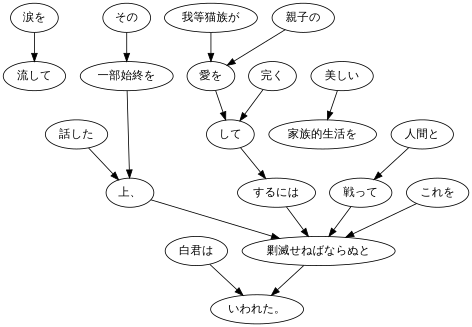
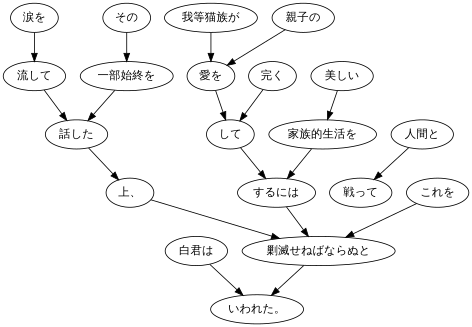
none -> (53, 102)
(128, 130) -> (104, 102)
none -> (302, 161)
(342, 218) -> none
